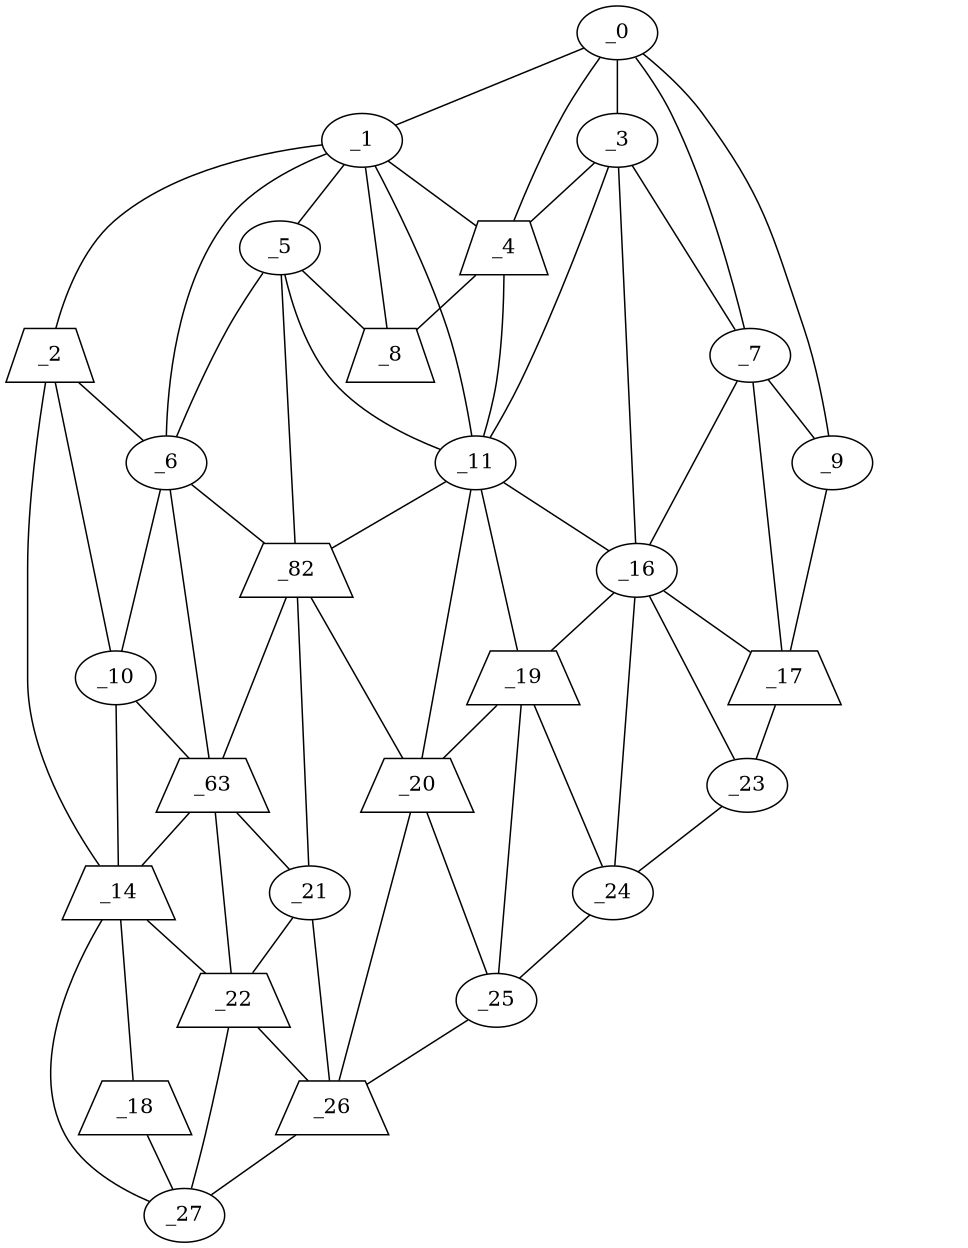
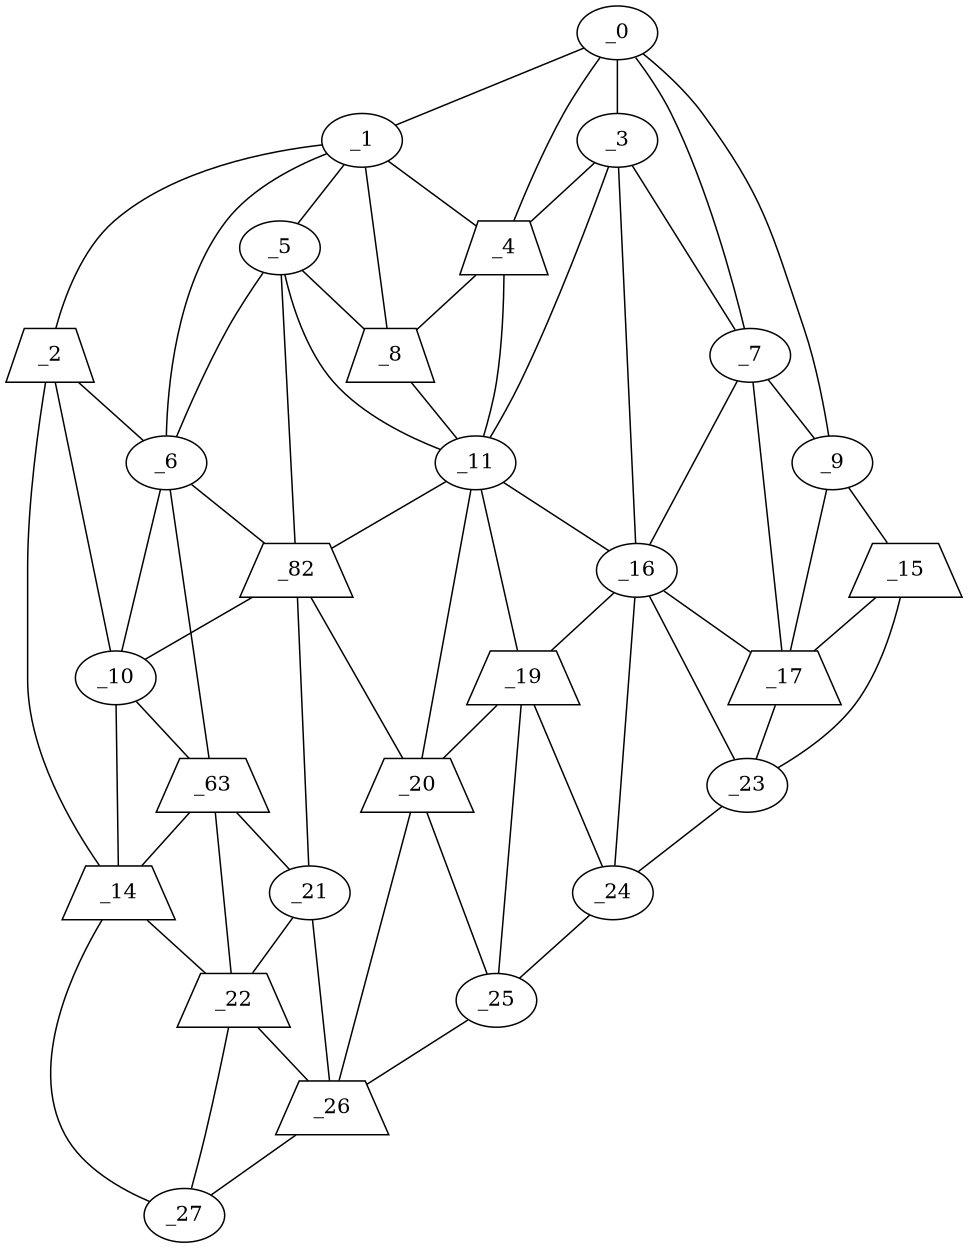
(436, 297) -> (434, 411)
none -> (906, 570)
(255, 678) -> (201, 627)
(135, 1108) -> none
